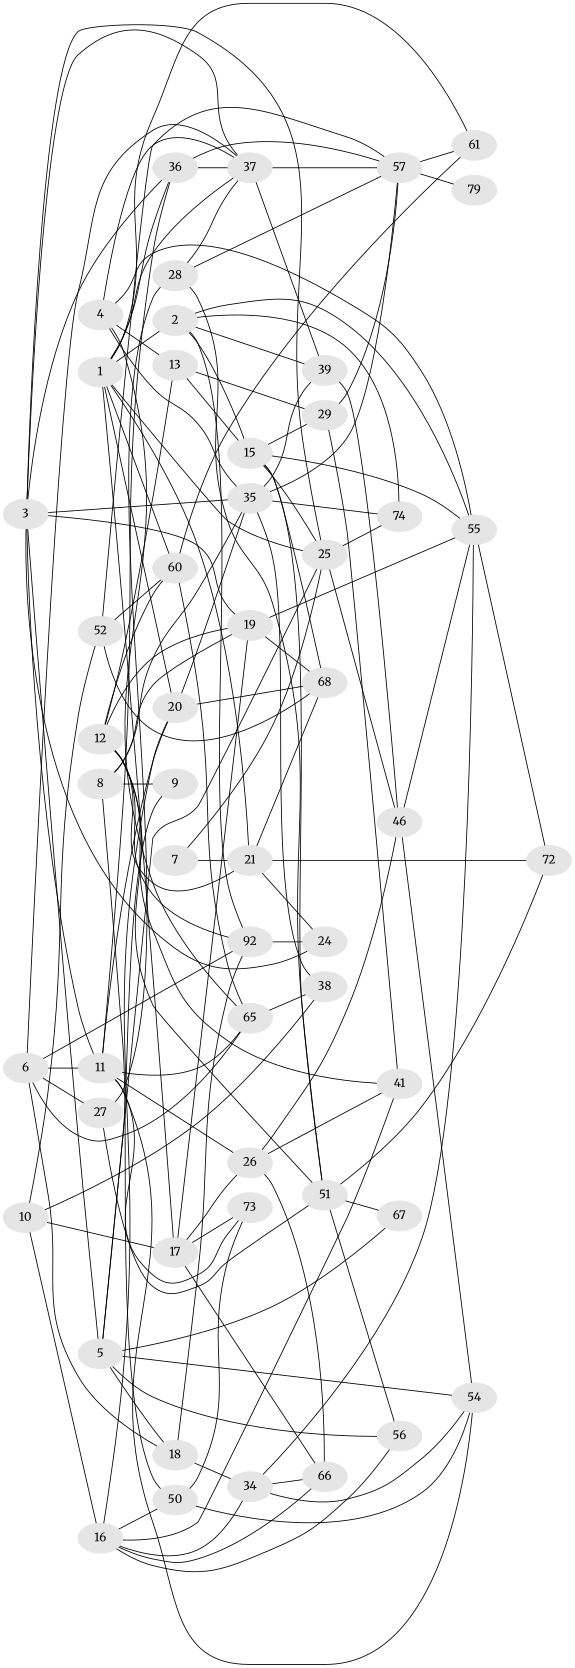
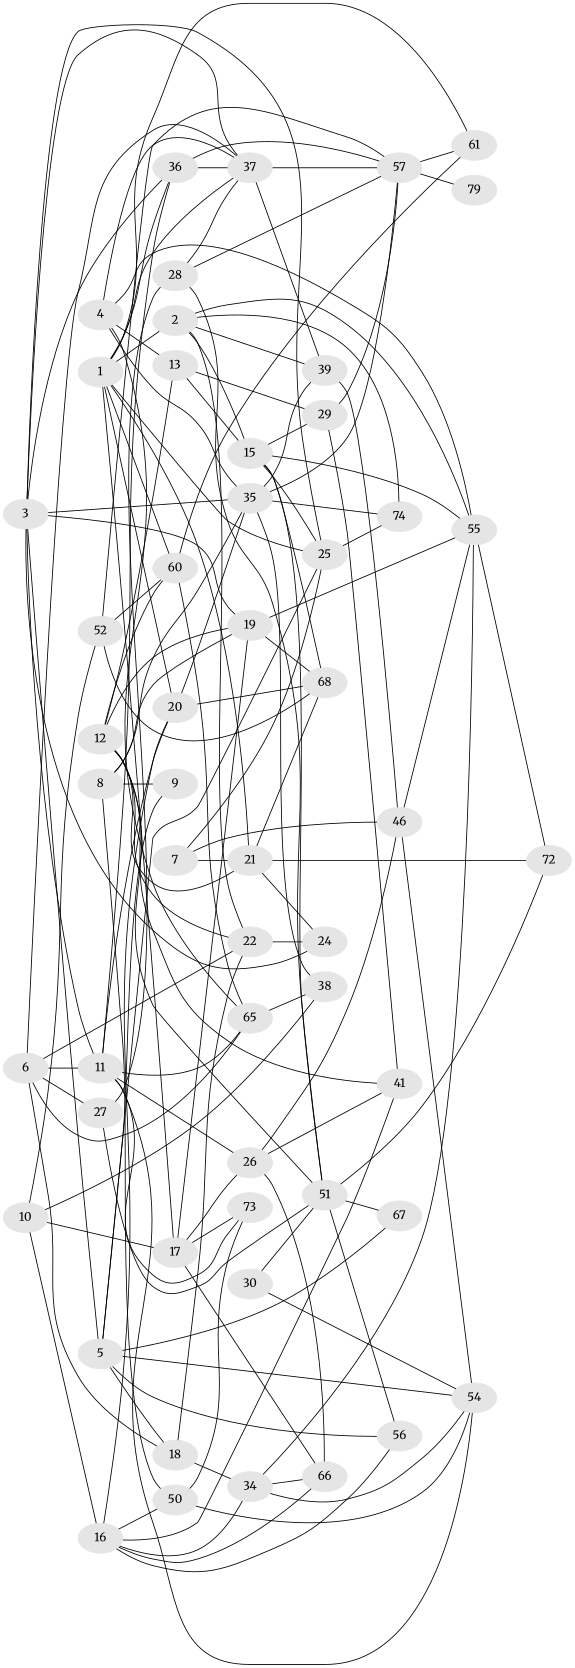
(354, 659) -> (288, 827)
(250, 942) -> (250, 942)
none -> (250, 1284)
